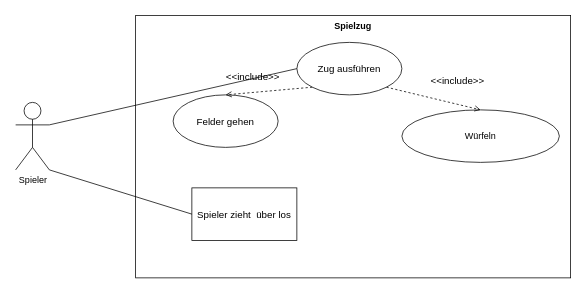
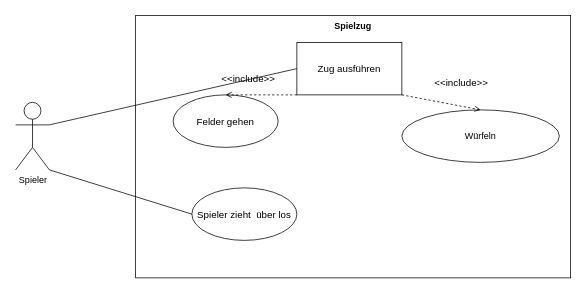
(349, 69) -> (349, 69)
(244, 214) -> (244, 214)
